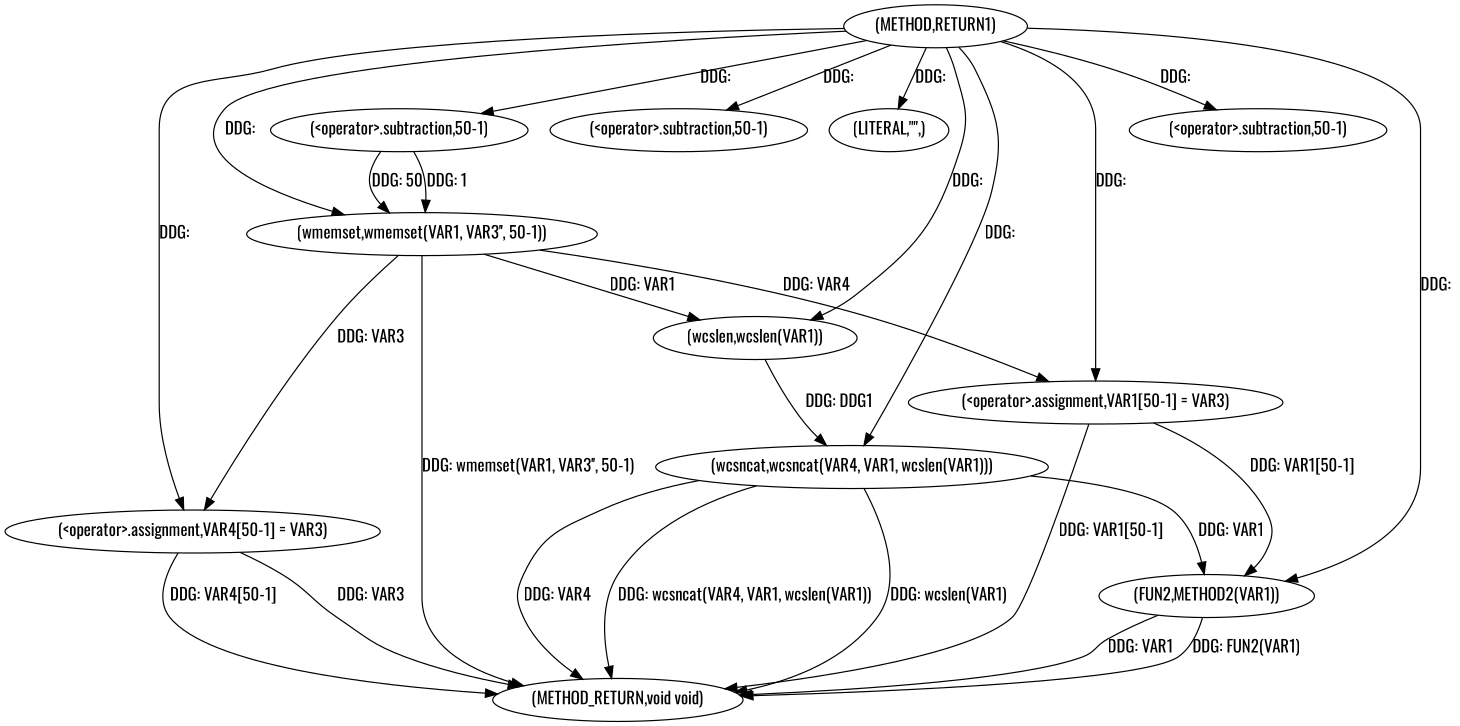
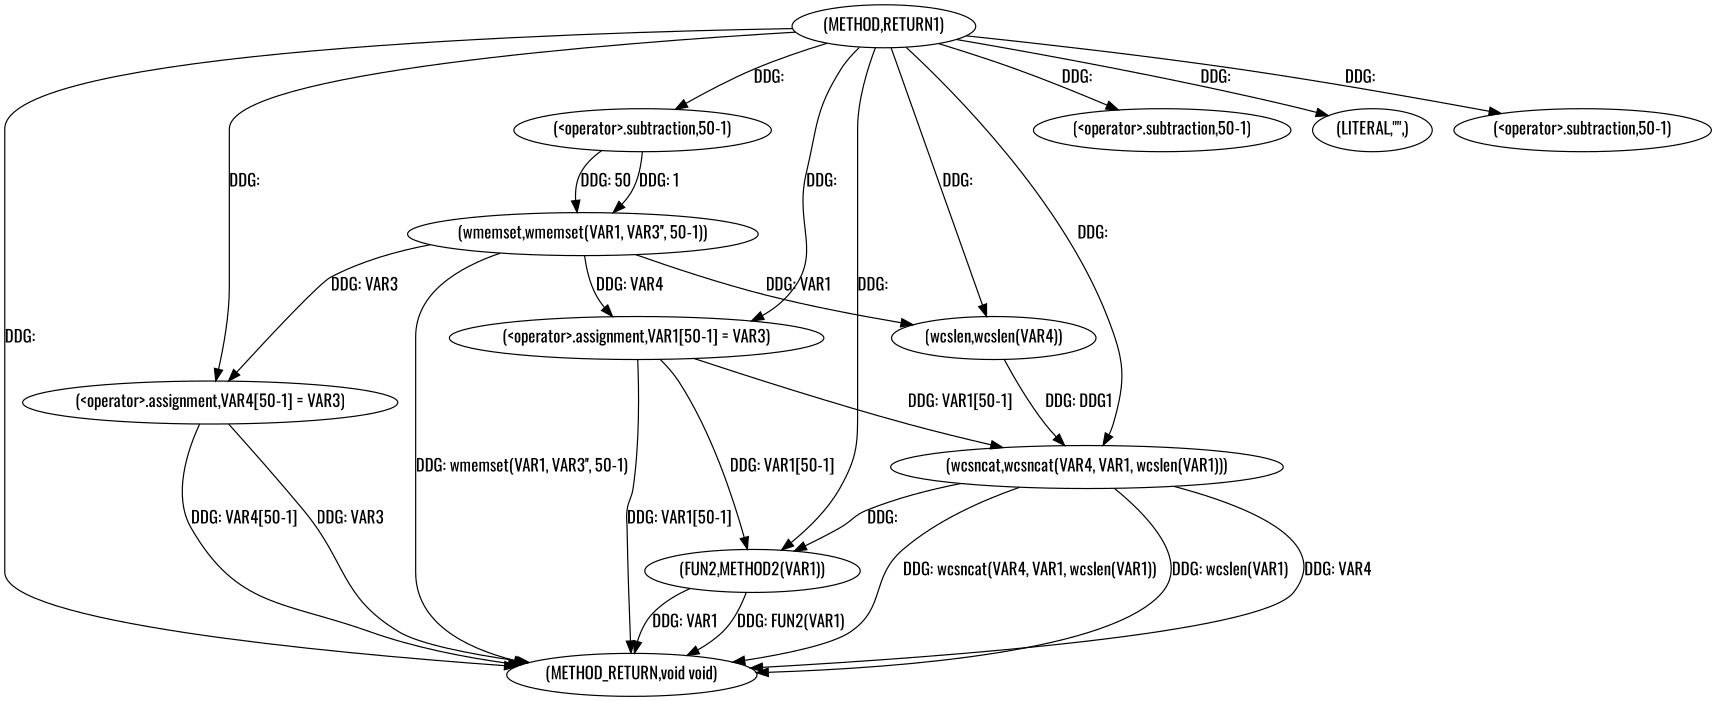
(444, 60) -> (5, 206)
(755, 338) -> (994, 338)
none -> (841, 405)
(1231, 532) -> (884, 519)
